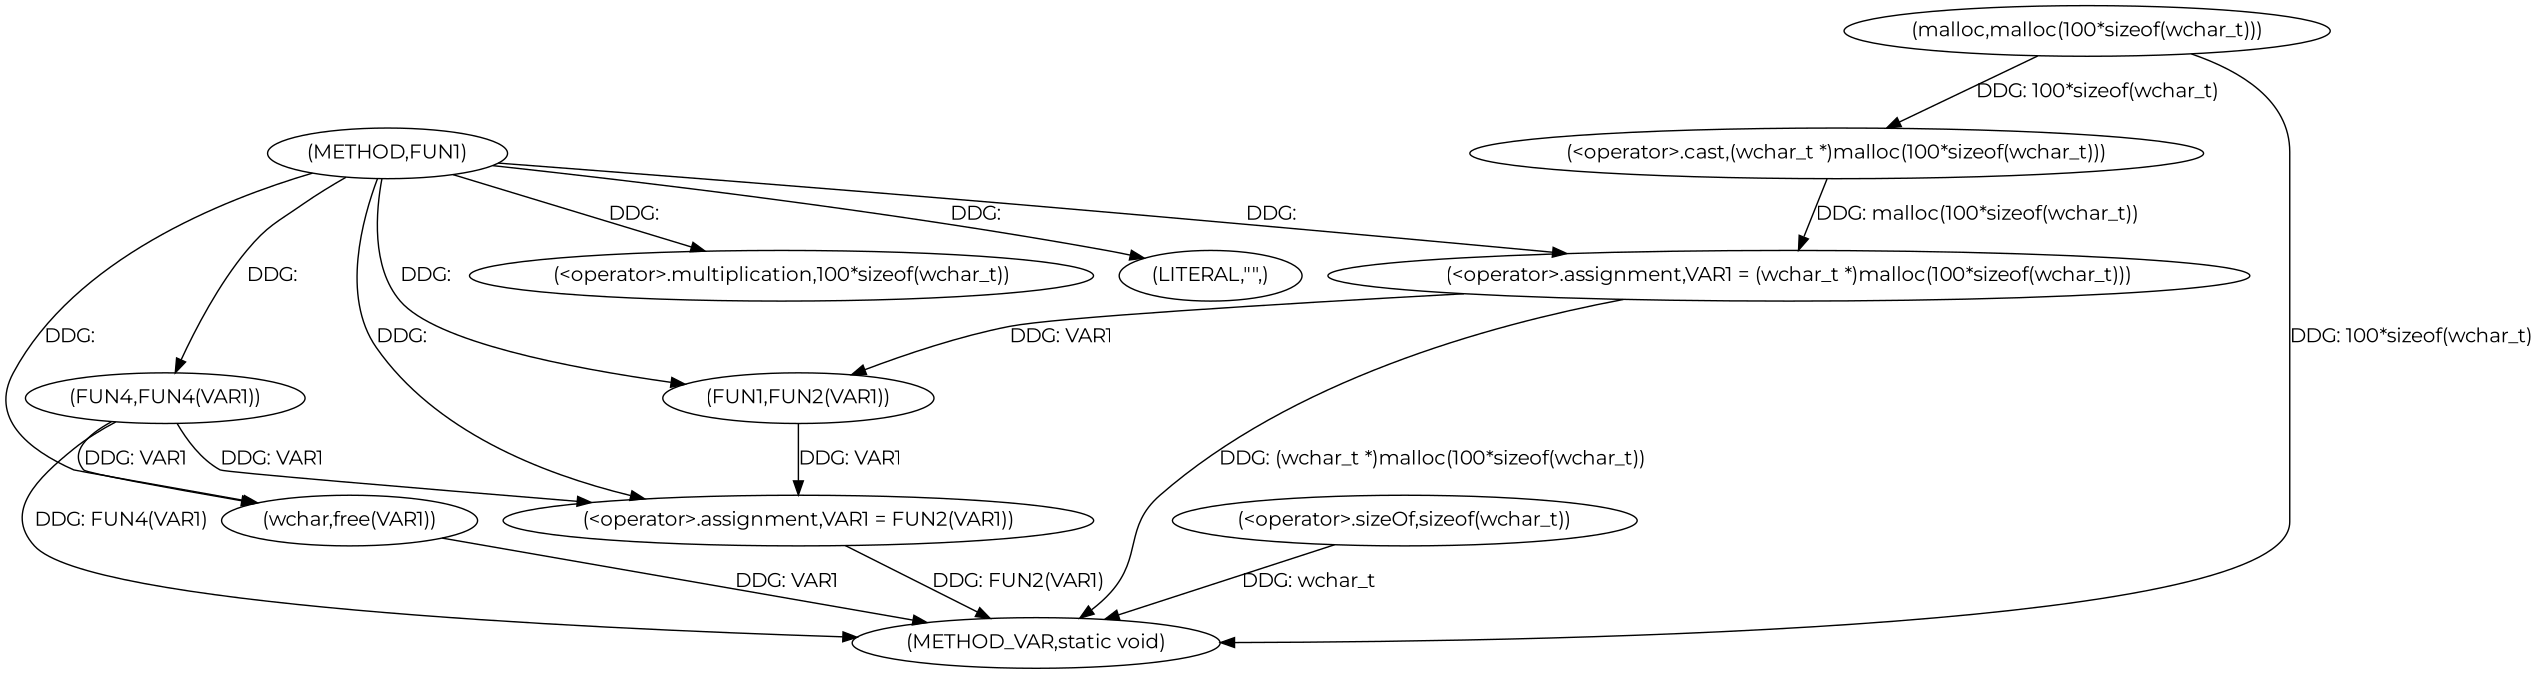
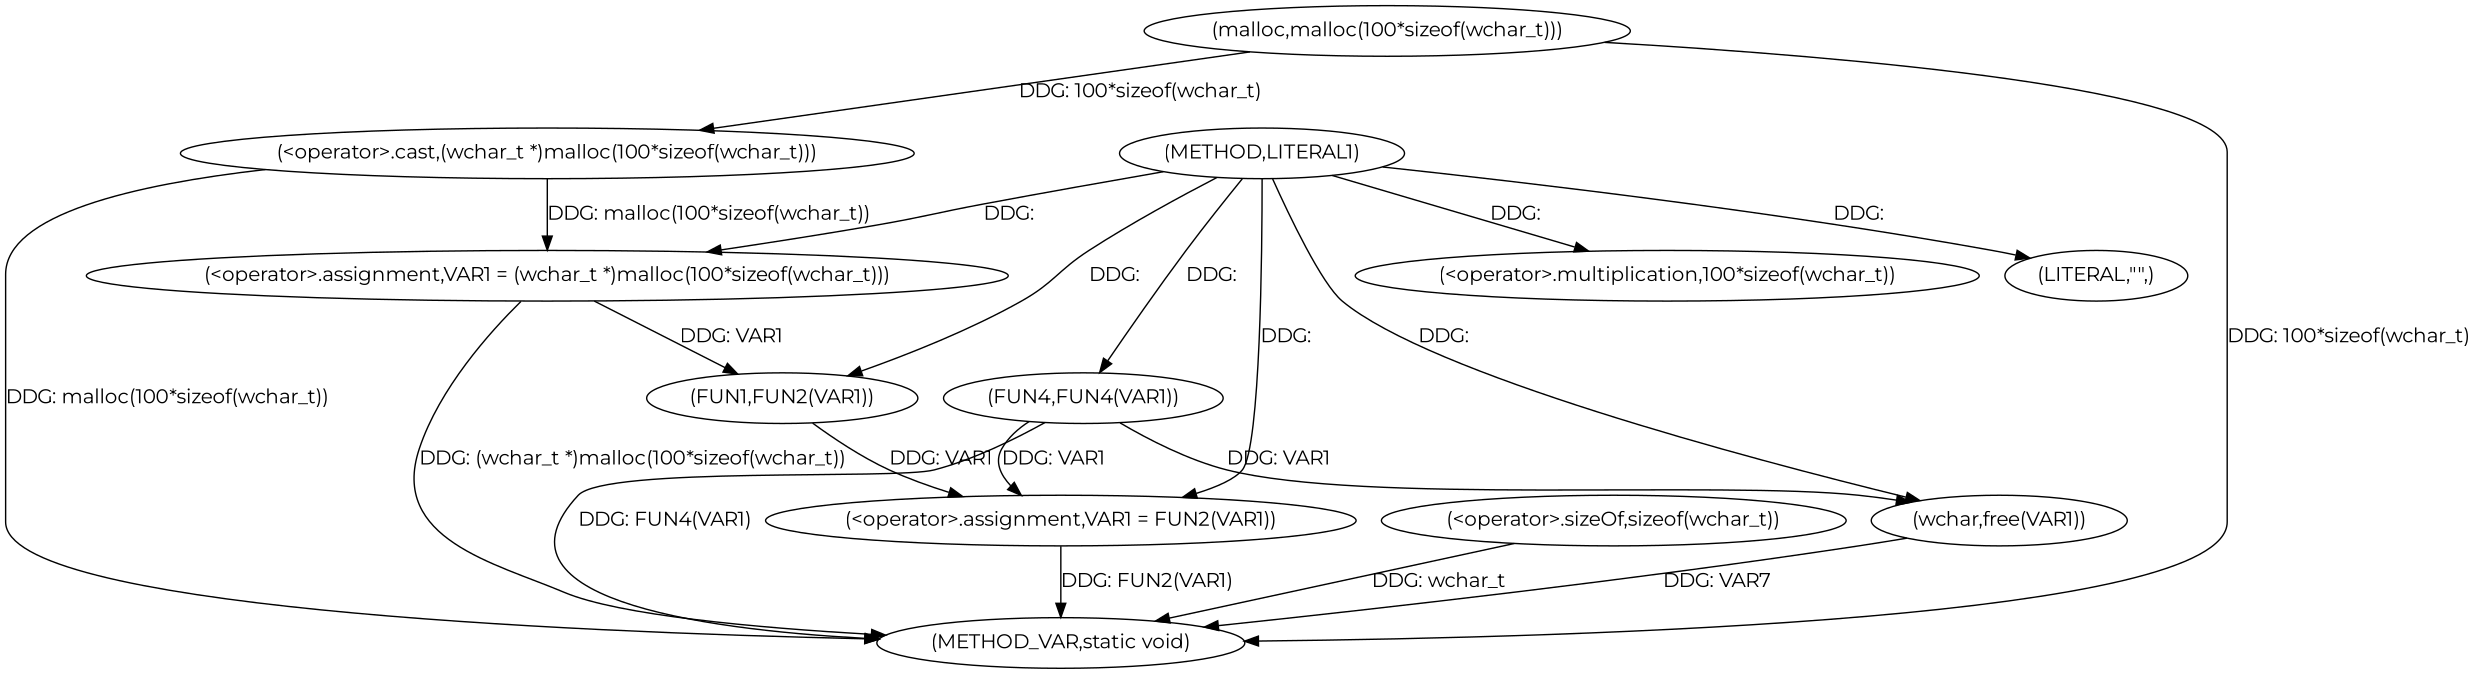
(388, 153) -> (1262, 153)
(787, 582) -> (1717, 582)
none -> (155, 587)
